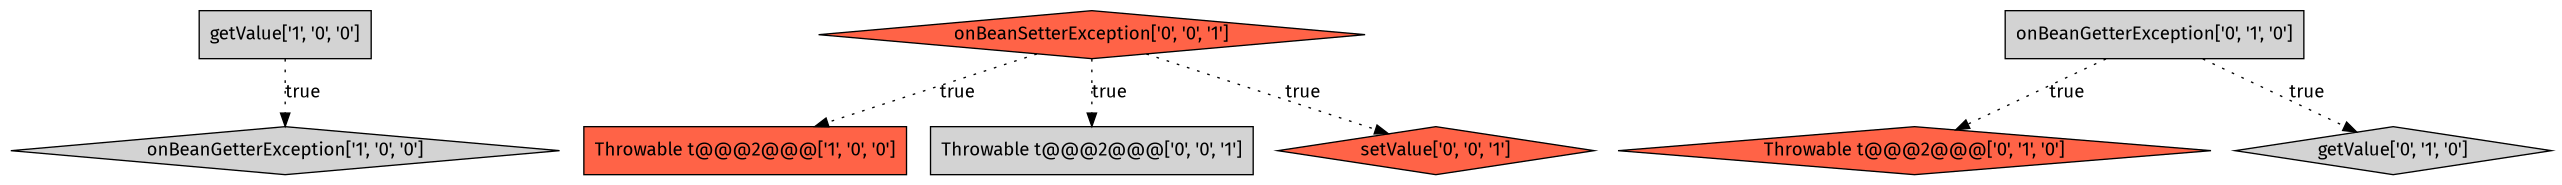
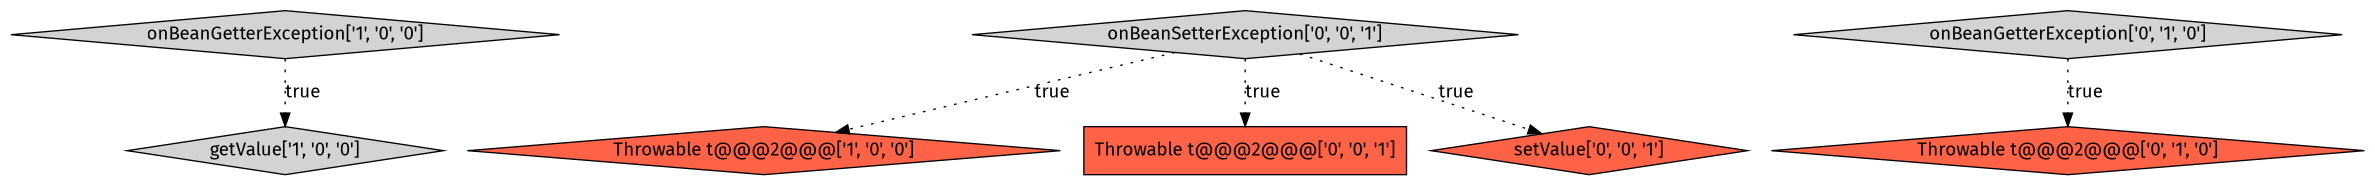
(285, 35) -> (285, 151)
(1092, 35) -> (1245, 35)
(2155, 35) -> (2068, 35)
(285, 86) -> (285, 86)
(745, 151) -> (764, 151)
(1092, 151) -> (1245, 151)
(2393, 151) -> none
